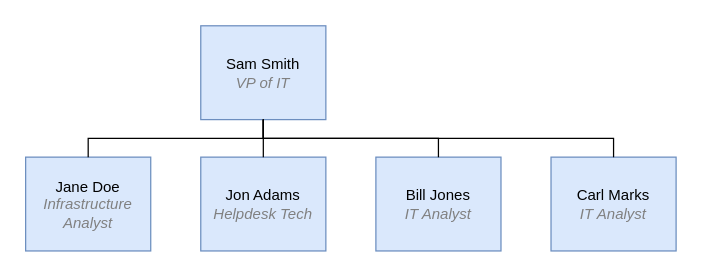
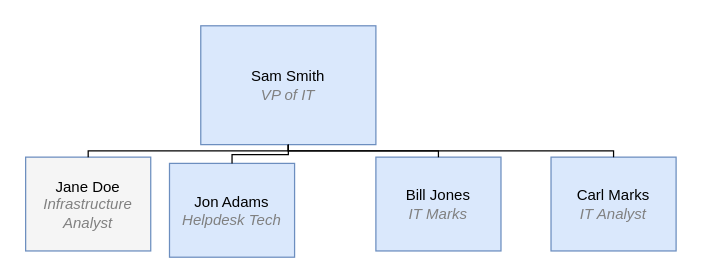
(263, 73) -> (288, 85)
(88, 204) -> (88, 204)
(263, 204) -> (232, 210)
(438, 204) -> (438, 204)
